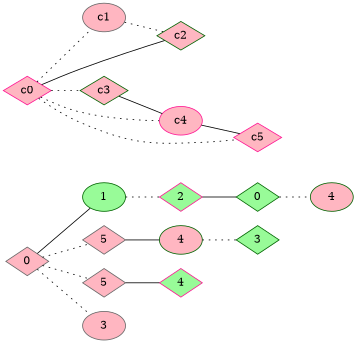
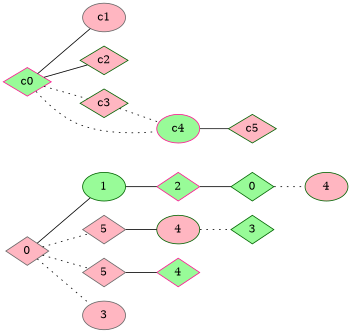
(144, 27) -> none
(64, 55) -> (64, 51)
(27, 91) -> (27, 82)
(141, 105) -> (139, 115)
(181, 121) -> (178, 129)
(258, 137) -> (252, 129)
(133, 140) -> none
(142, 197) -> (141, 187)
